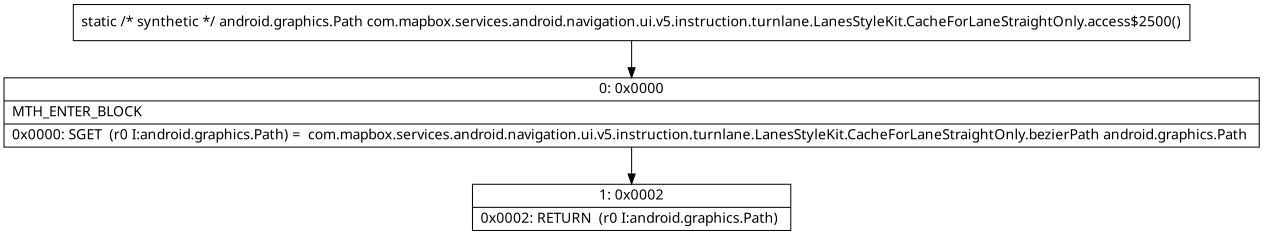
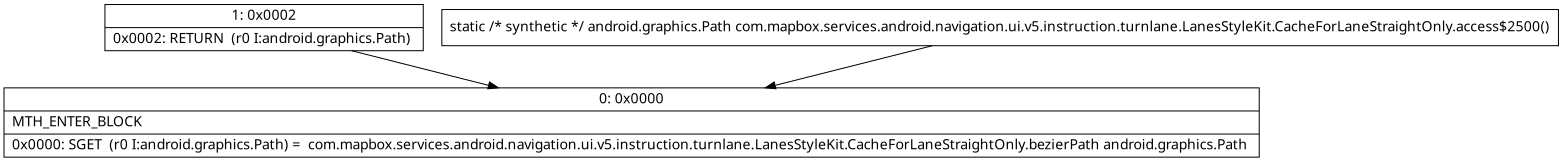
(632, 161) -> (420, 68)
